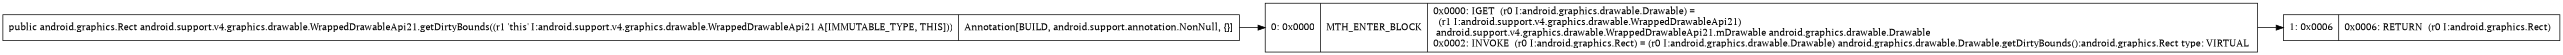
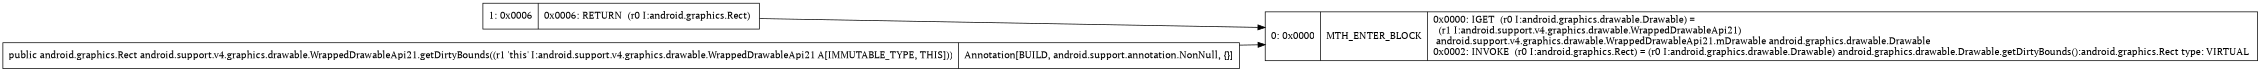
(2267, 28) -> (1009, 23)
